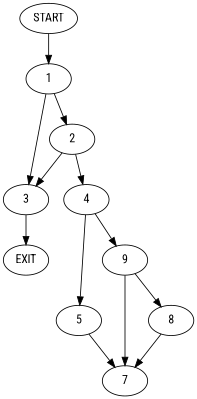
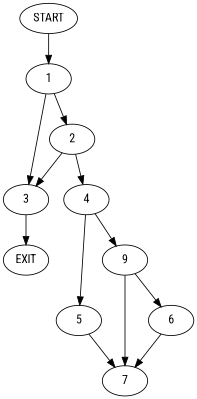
(171, 320) -> (171, 320)
